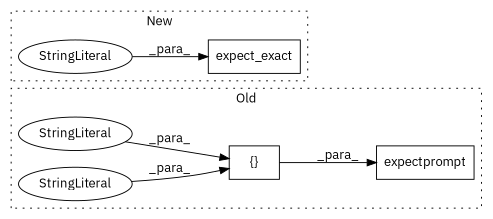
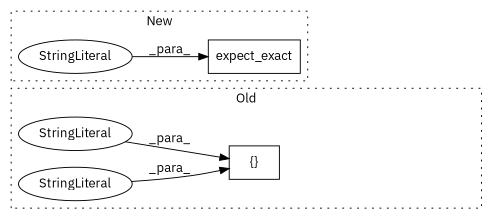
(425, 163) -> none
